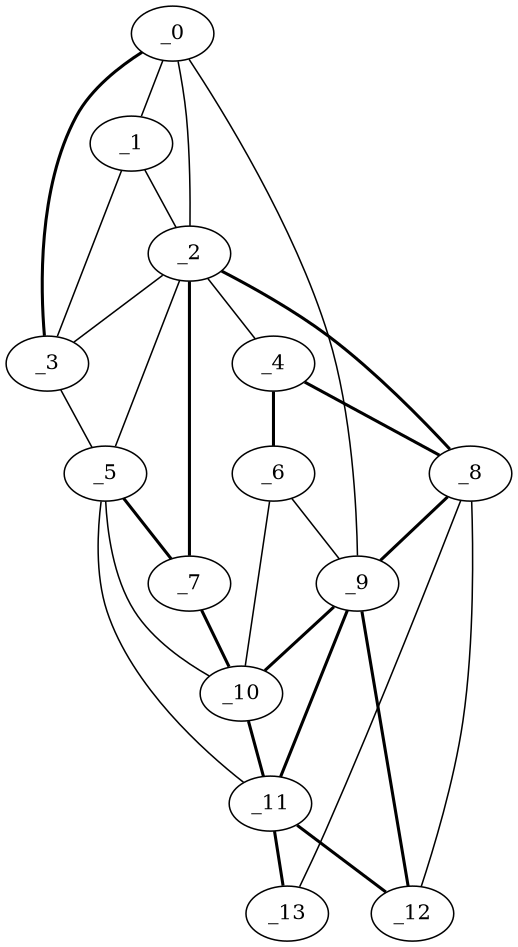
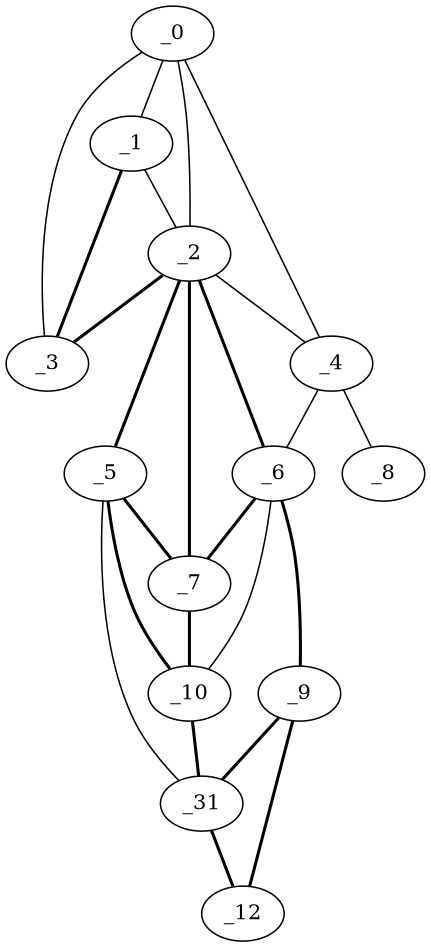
(54, 178) -> (54, 178)
(89, 253) -> (89, 253)
(314, 294) -> (252, 199)
(118, 309) -> (118, 309)
(345, 349) -> (231, 363)
(148, 363) -> (148, 363)
(76, 419) -> none
(273, 419) -> (302, 419)
(372, 419) -> (357, 418)
none -> (231, 529)
(316, 529) -> (298, 583)
(414, 529) -> none
(131, 605) -> (127, 590)
(299, 639) -> none
(466, 696) -> none
(270, 804) -> (202, 804)
(287, 914) -> none
